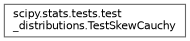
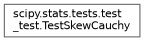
(95, 21) -> (72, 21)
